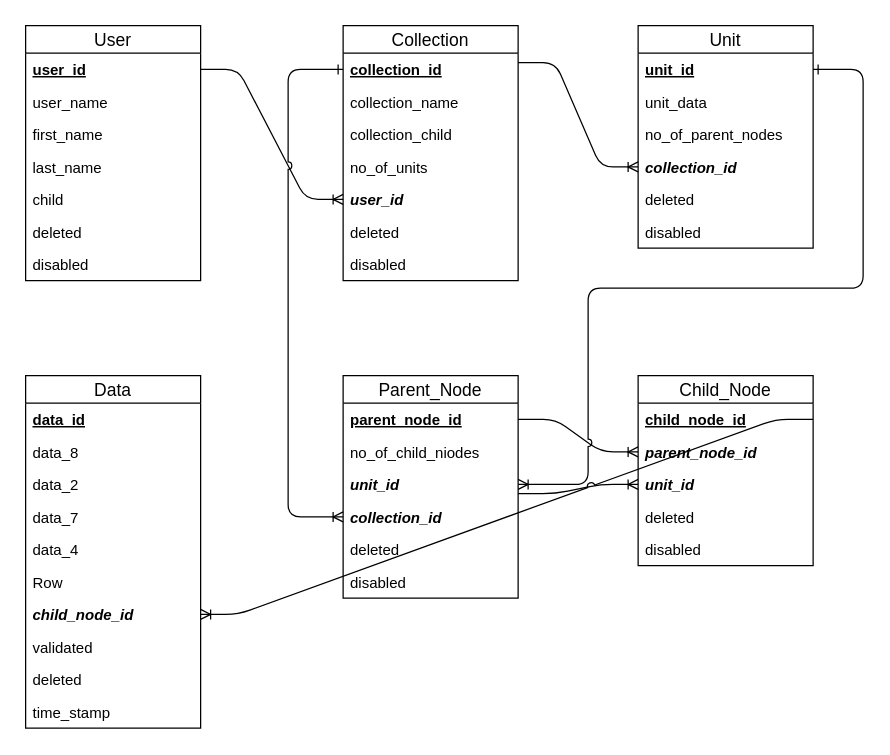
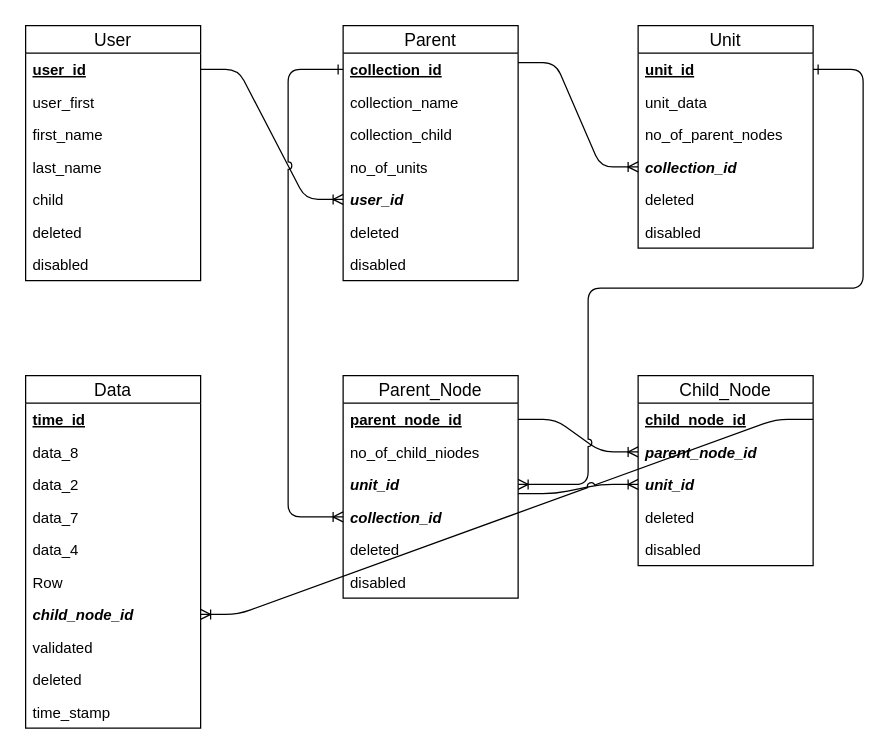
(430, 40) -> (430, 40)
(70, 103) -> (73, 103)
(60, 420) -> (58, 420)
